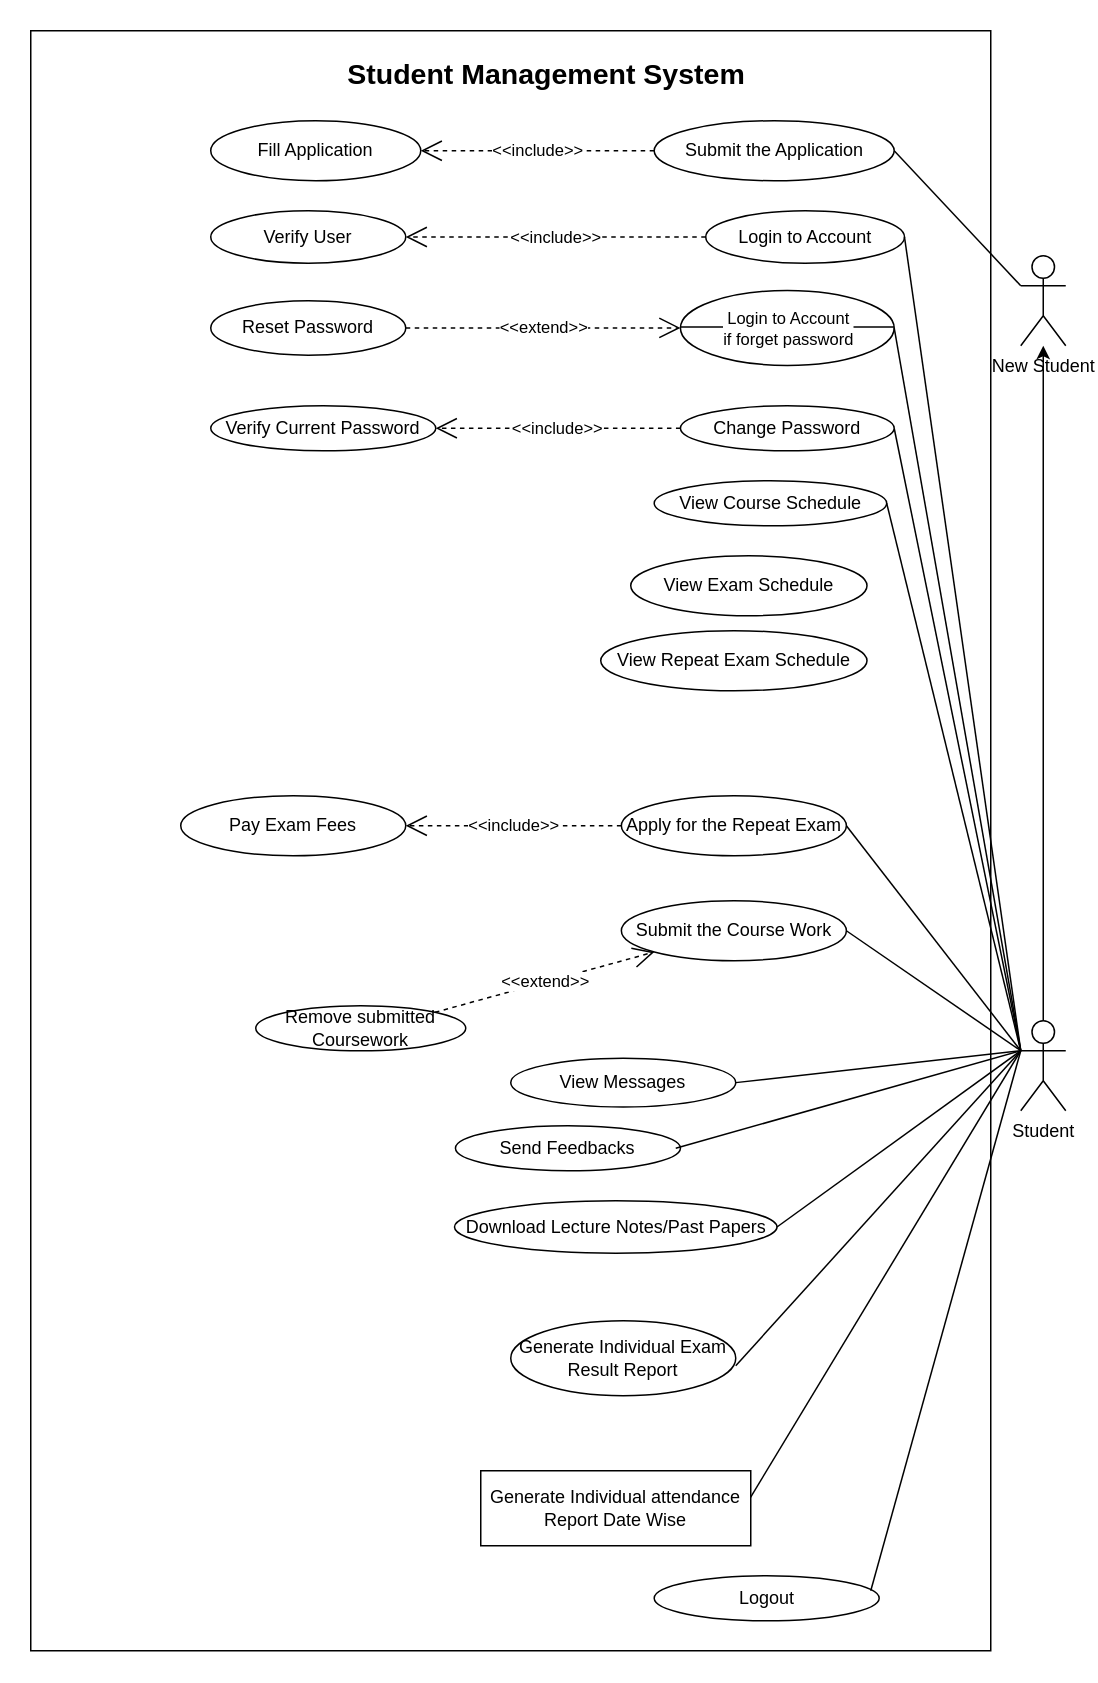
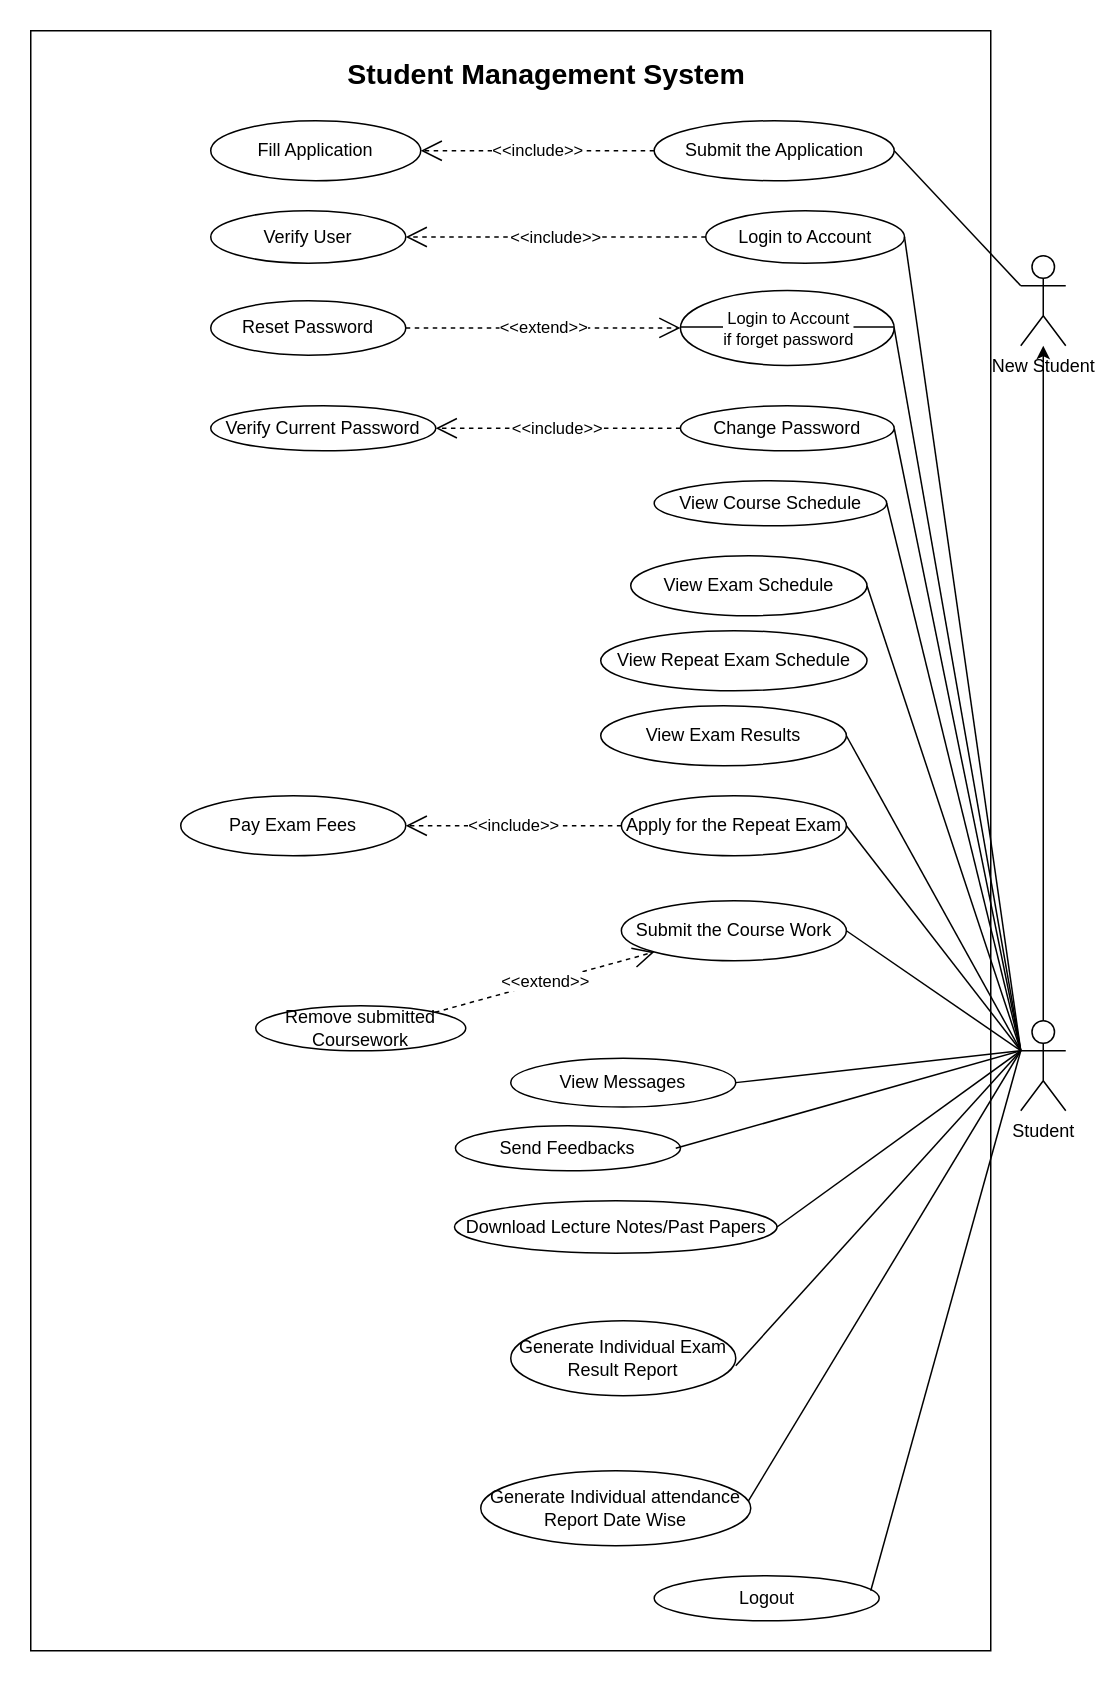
none -> (724, 736)
none -> (938, 802)
none -> (930, 887)
(616, 1508) -> (616, 1508)
